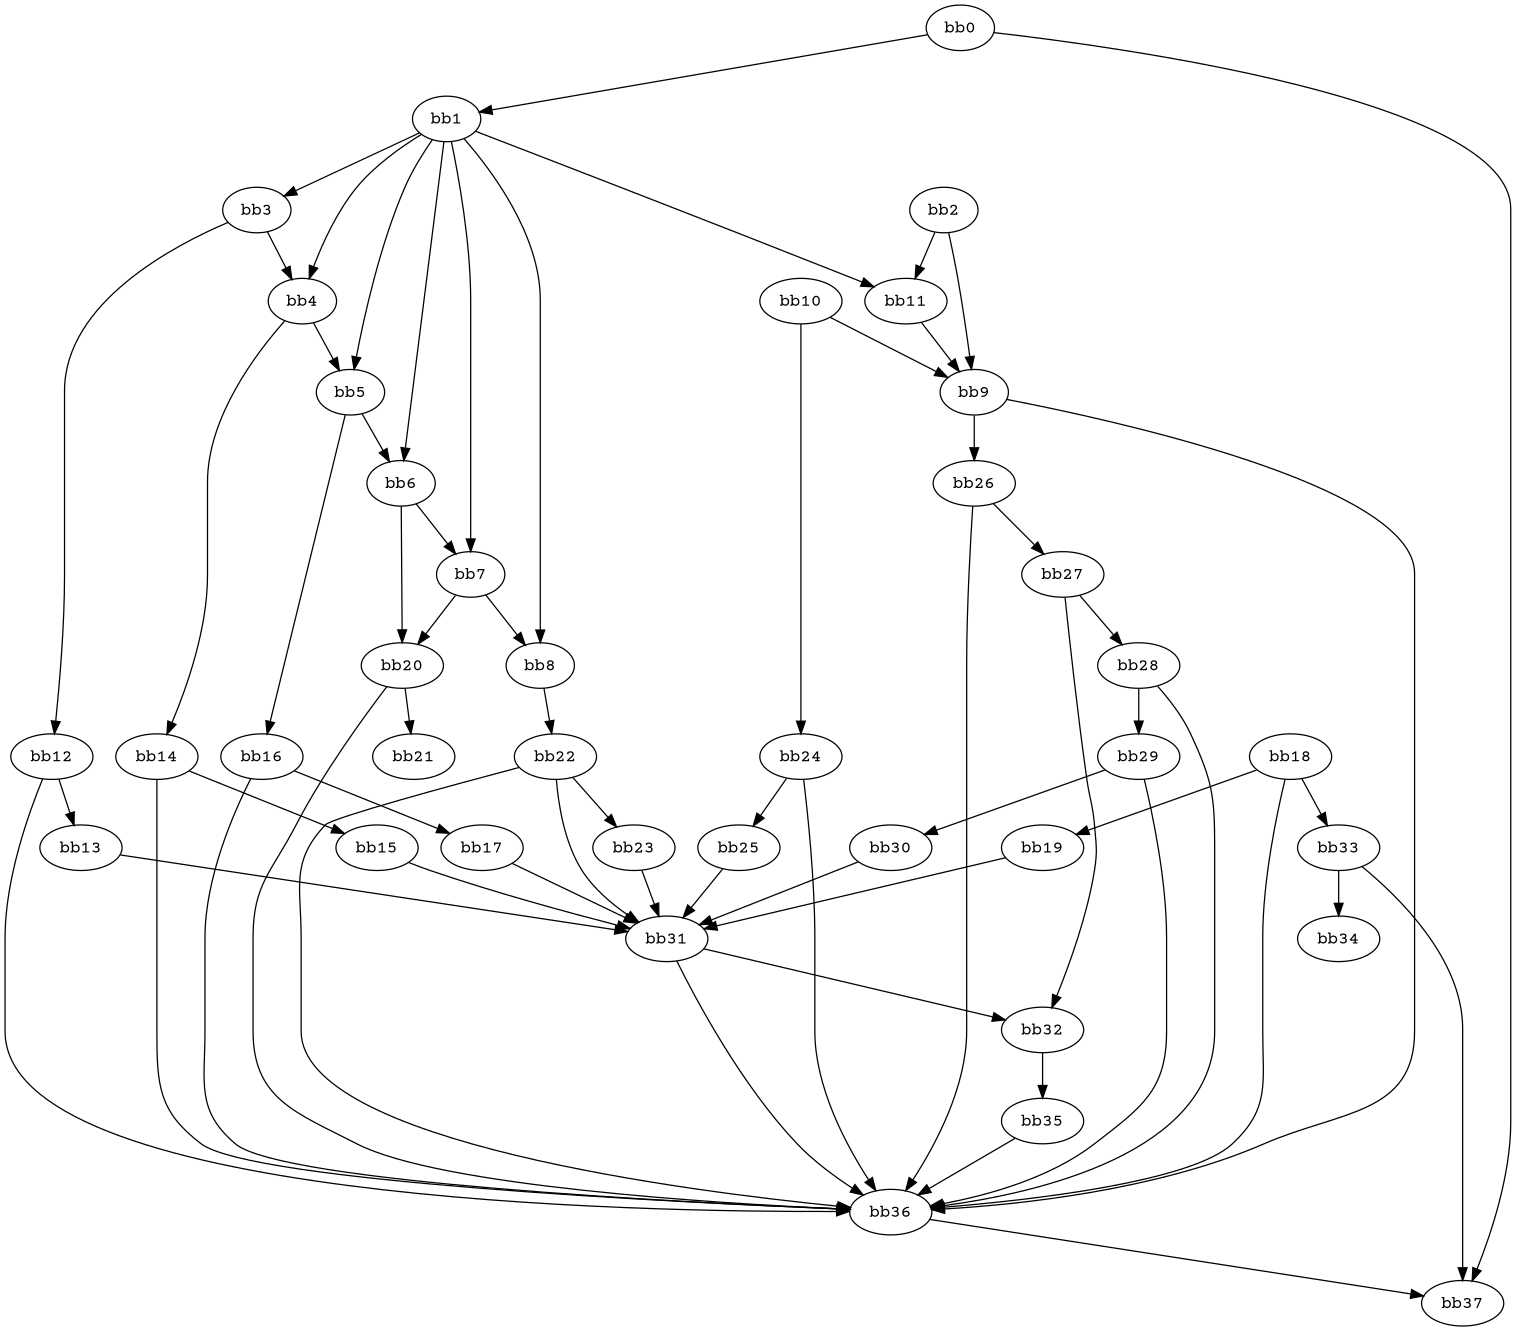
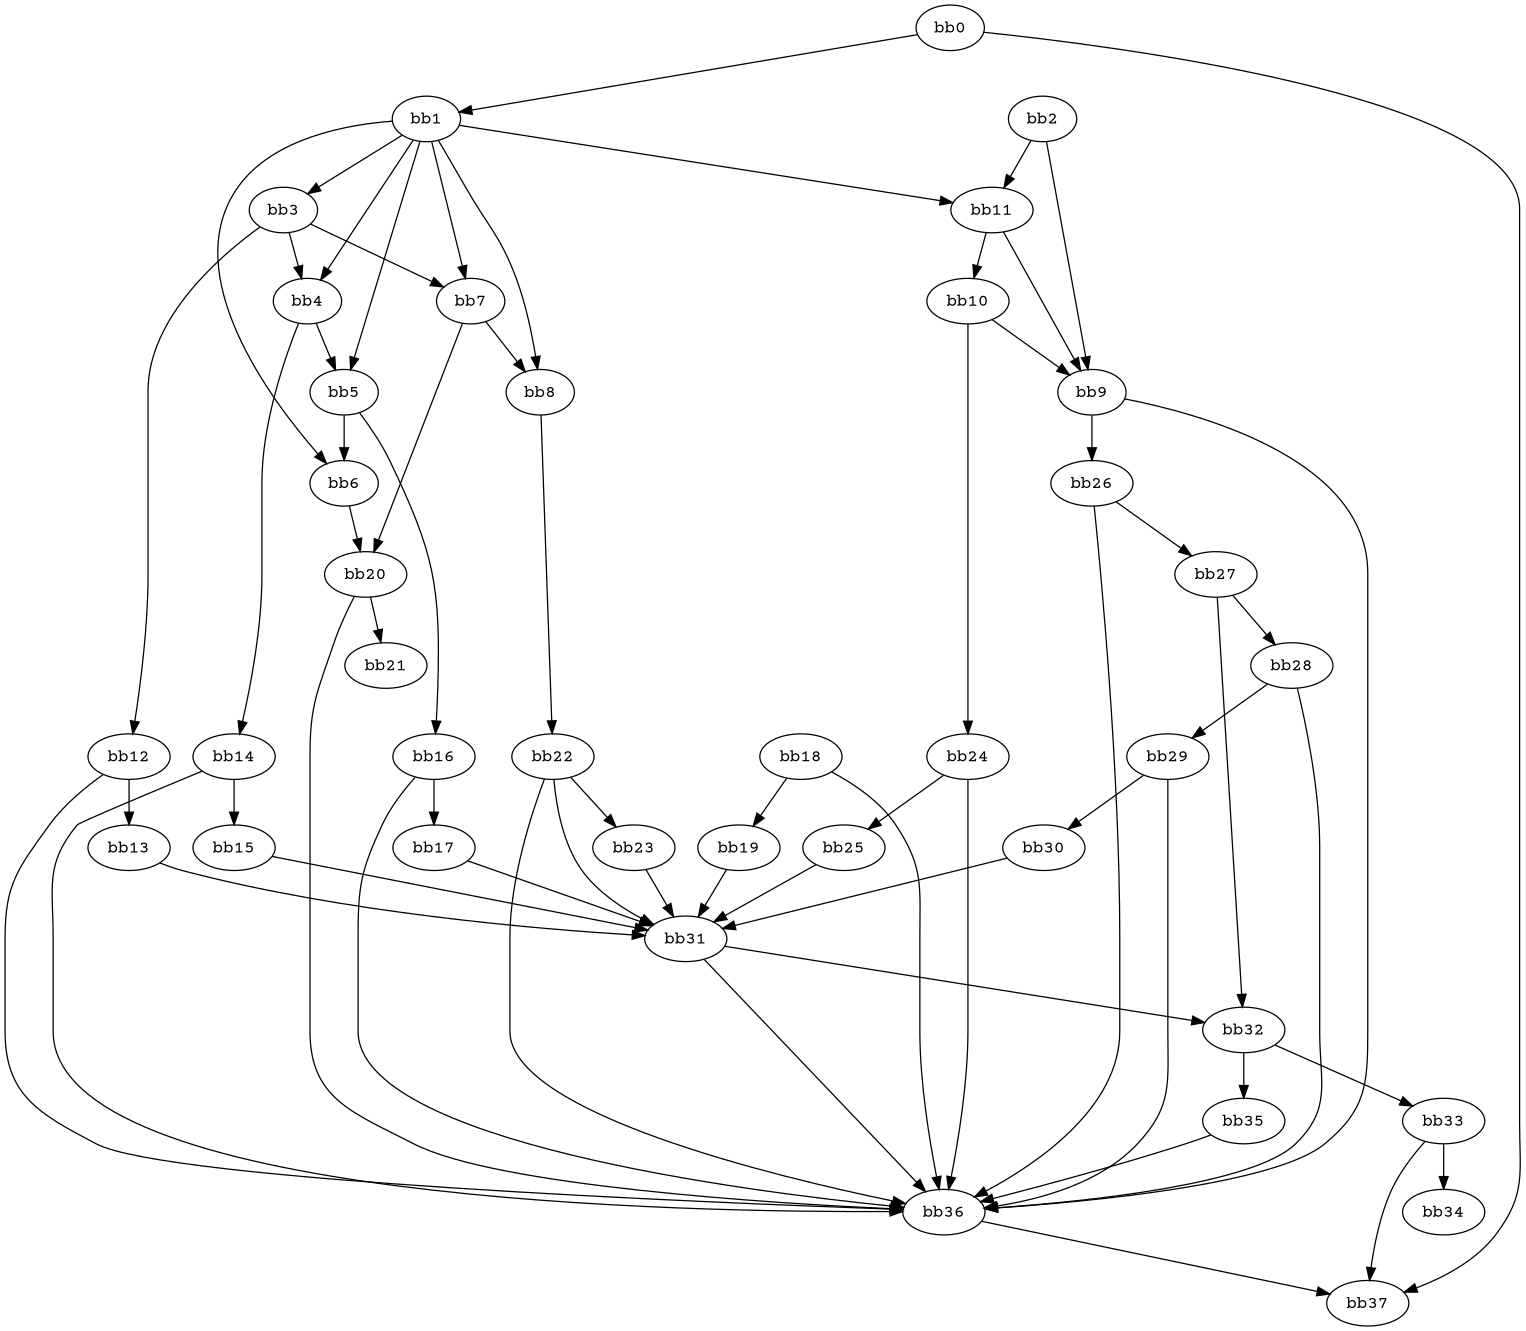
none -> (982, 249)
(432, 524) -> (371, 253)
(1312, 797) -> (1338, 1073)
